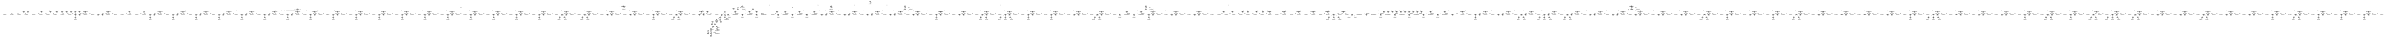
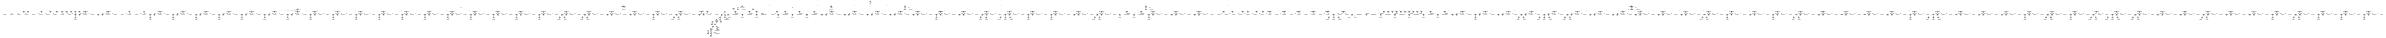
none -> (1457, 15)
